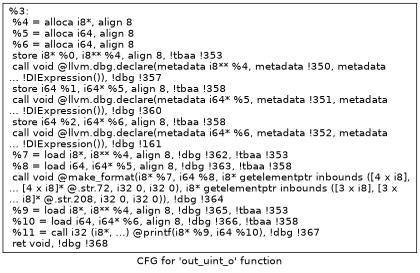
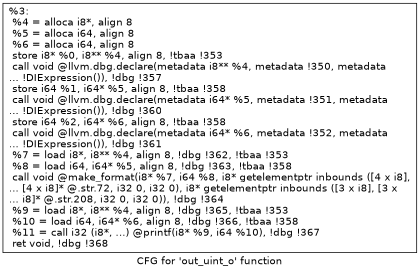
(86, 144) -> (86, 144)
